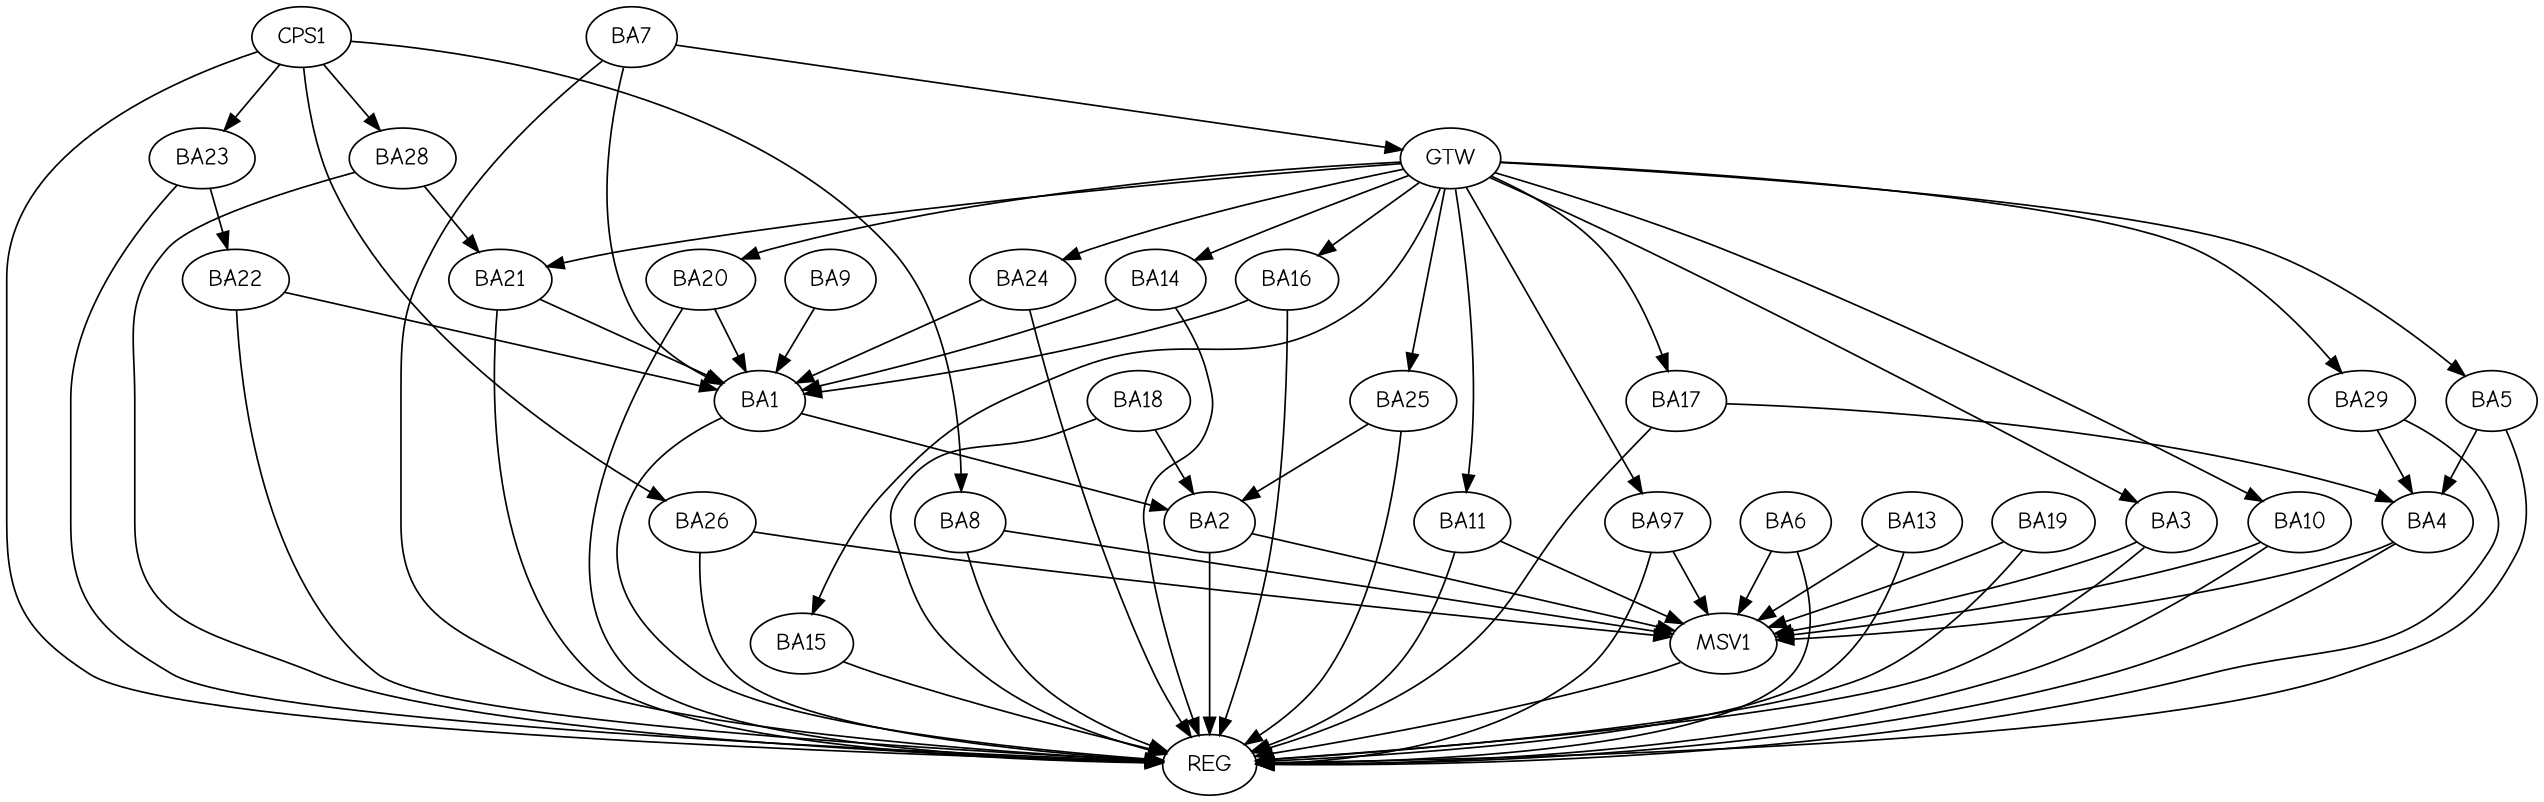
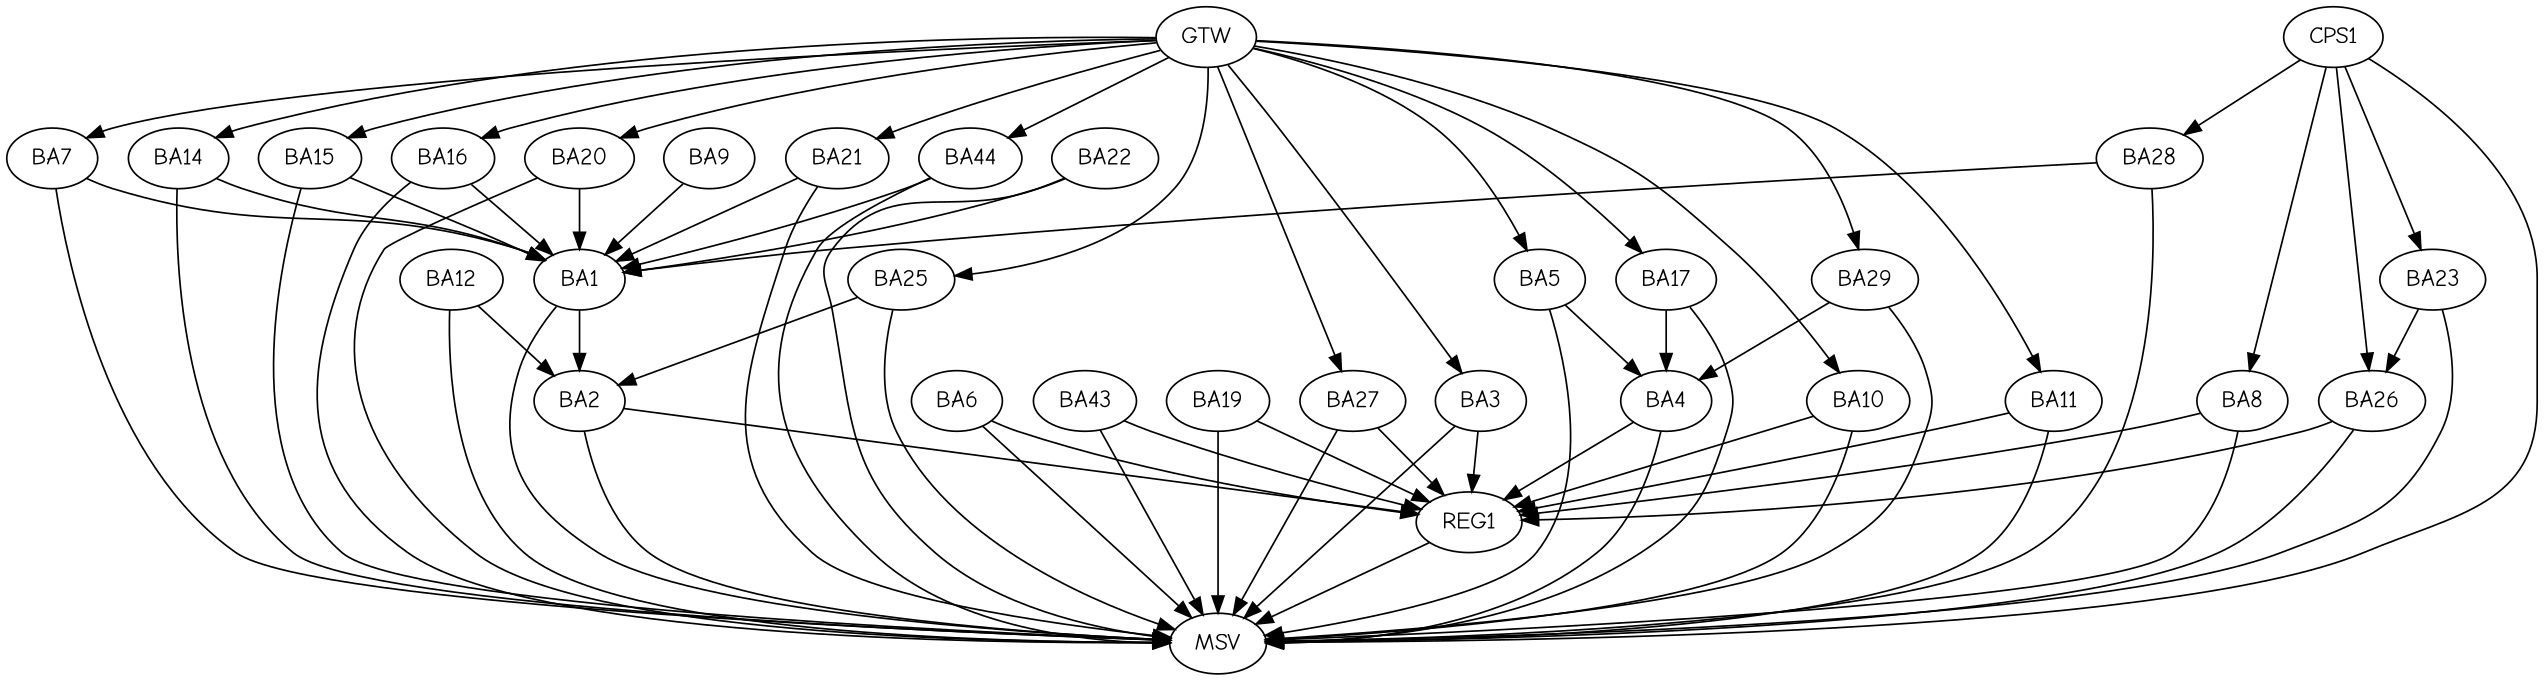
(1031, 96) -> (364, 90)
(216, 207) -> (2406, 333)
(444, 210) -> (1368, 207)
none -> (430, 212)
(1023, 280) -> (970, 158)
(1139, 401) -> (452, 280)
(1658, 522) -> (1353, 401)
(1912, 522) -> (1085, 401)
(1723, 644) -> (1469, 522)
(1210, 765) -> (1218, 644)
